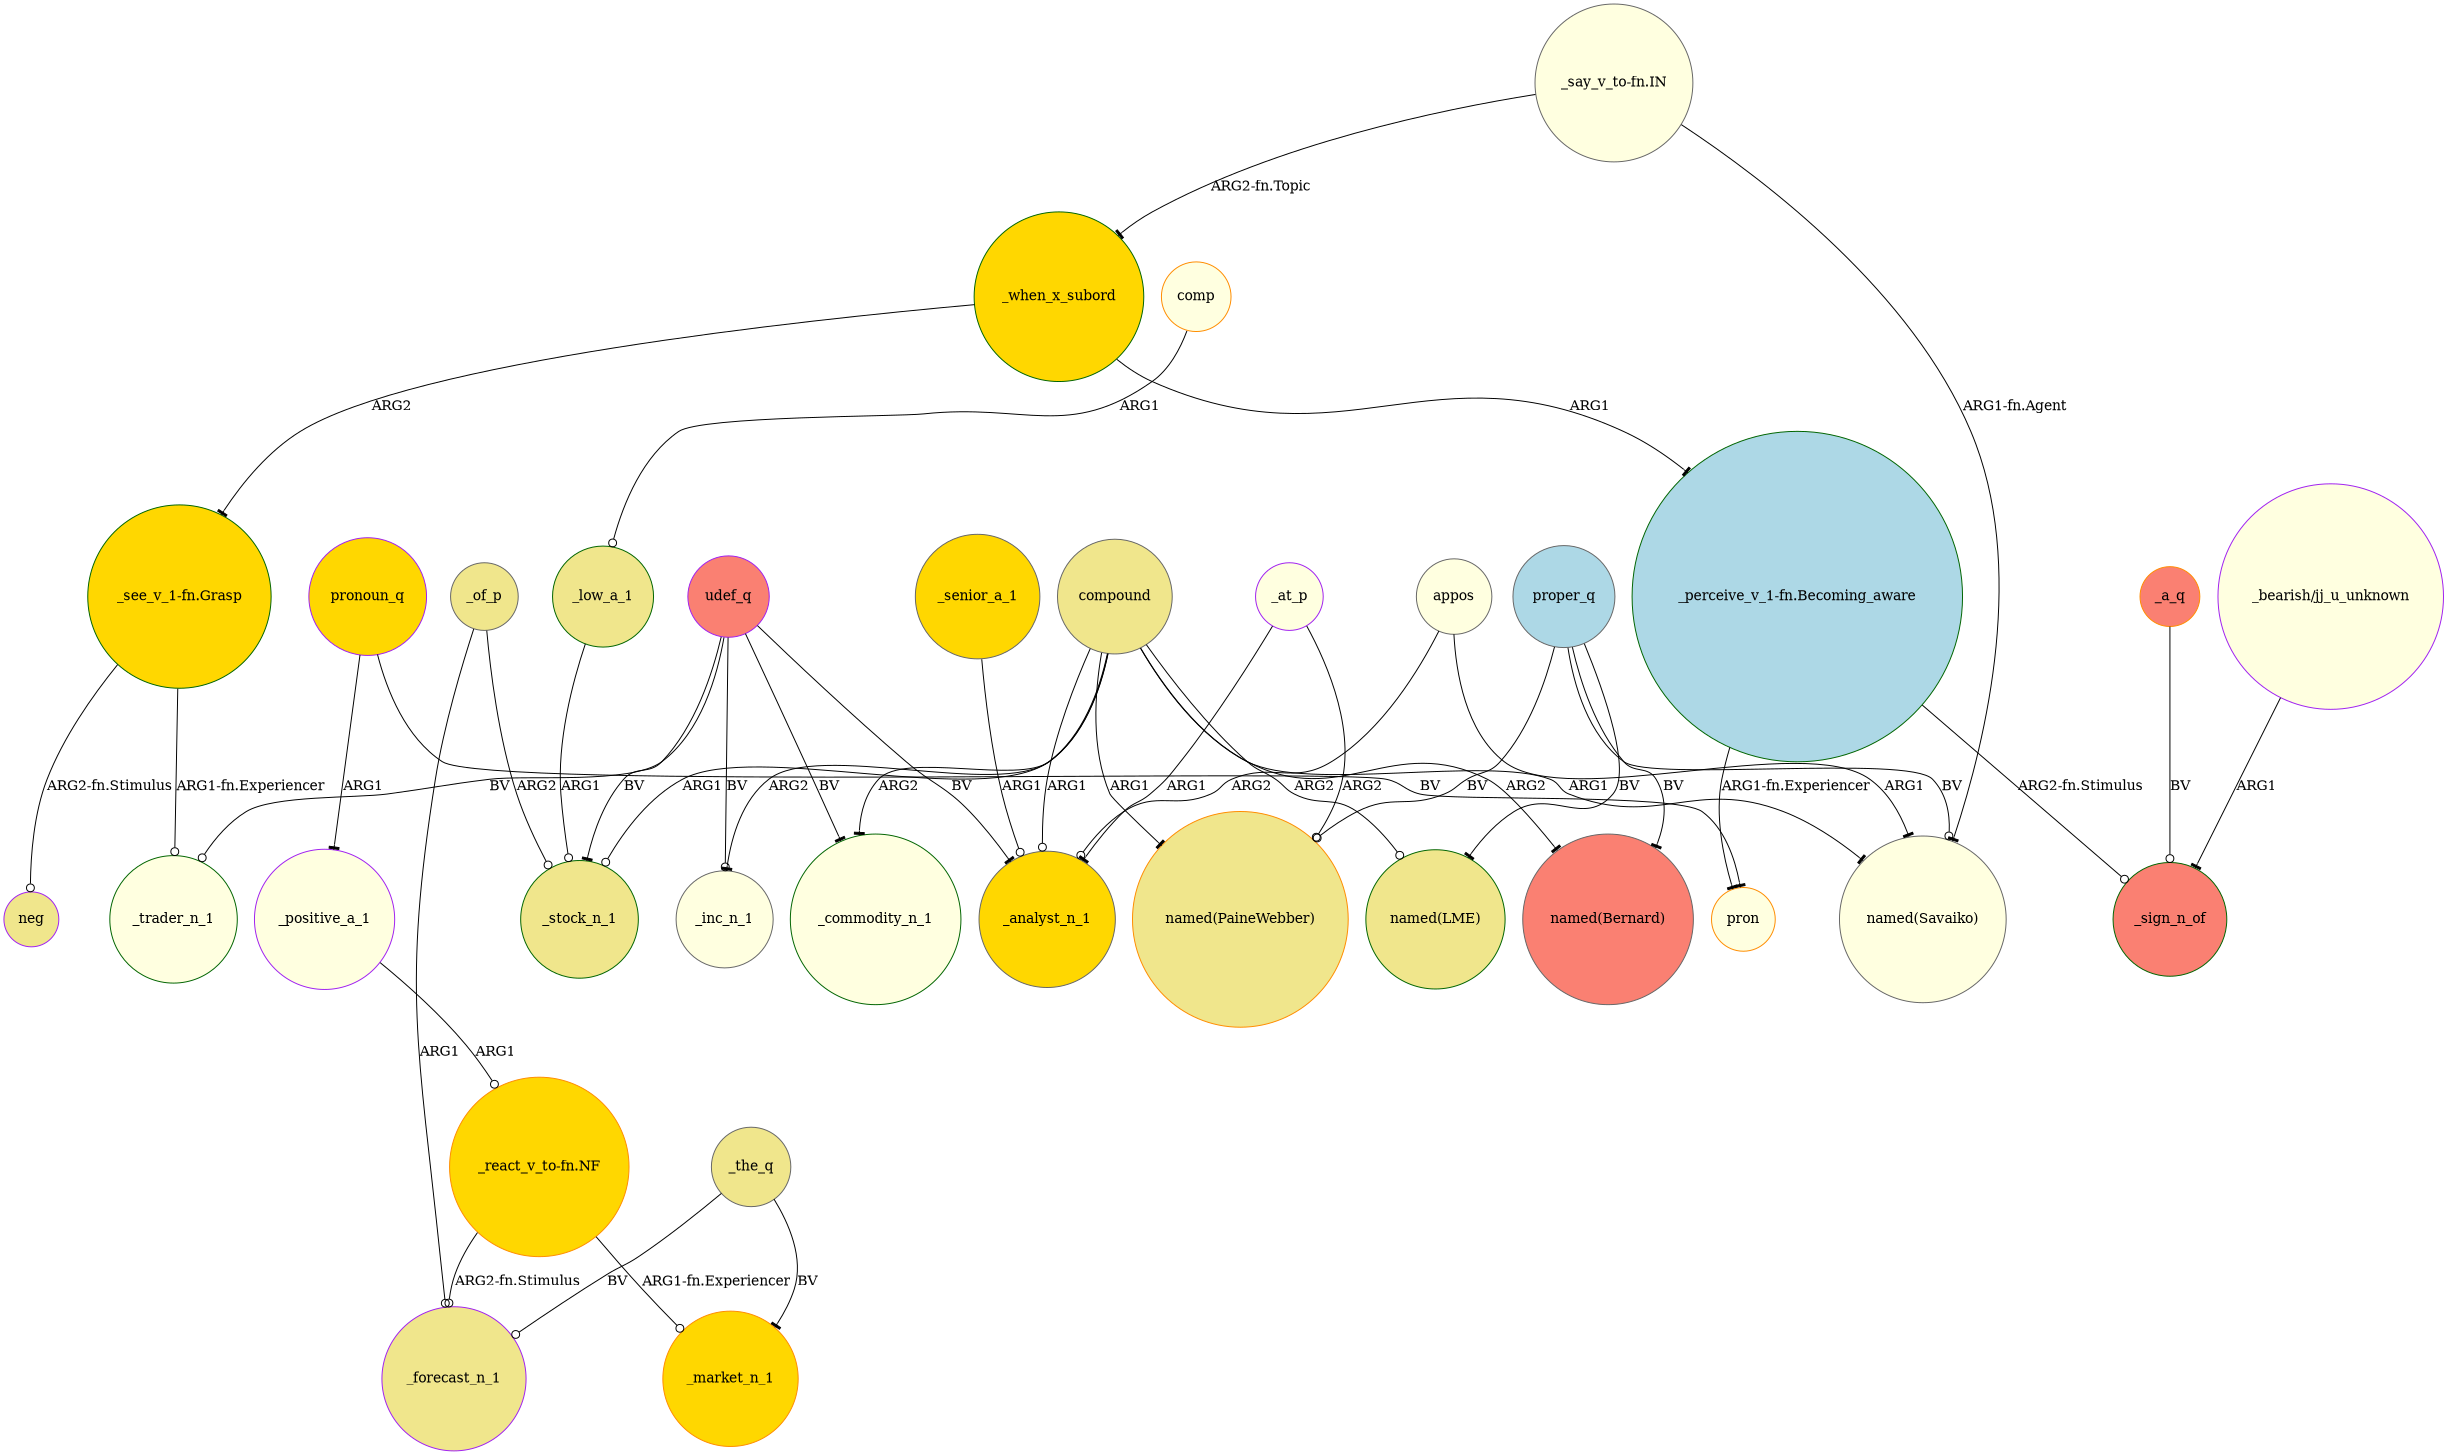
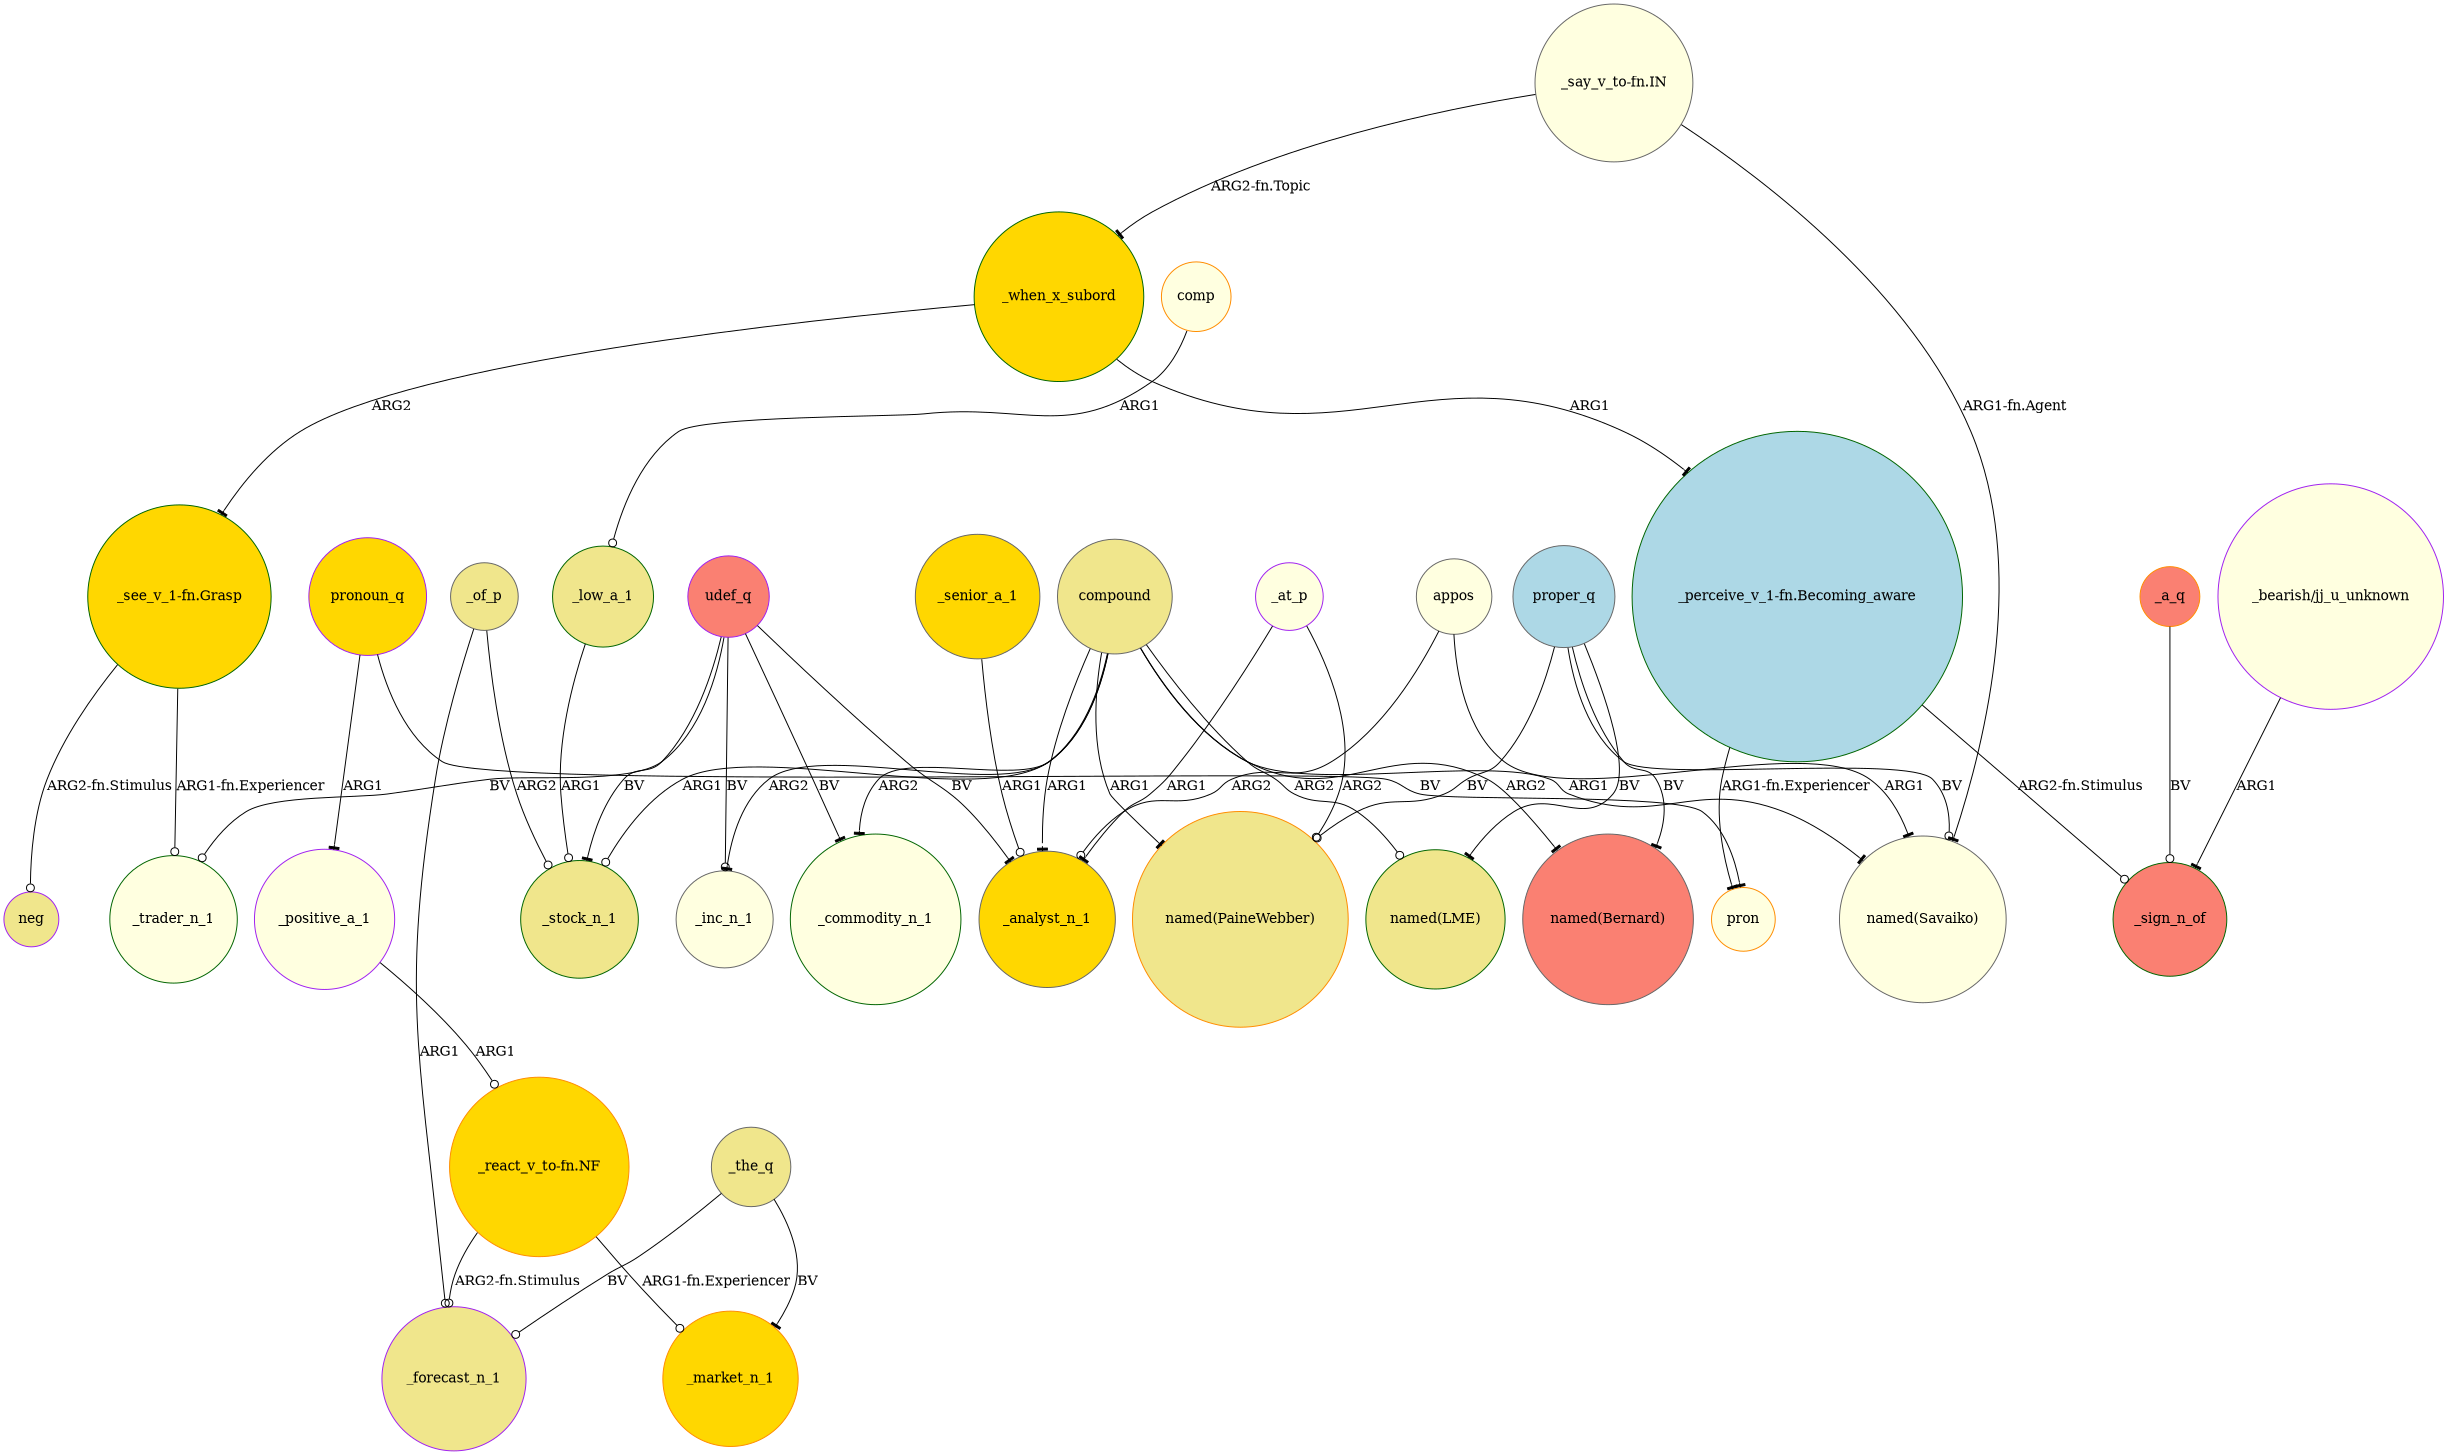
(1056, 743) -> (1056, 743)
